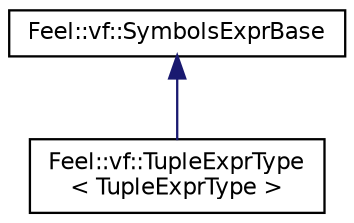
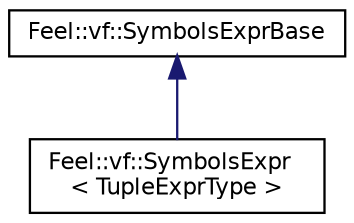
(177, 176) -> (177, 176)
